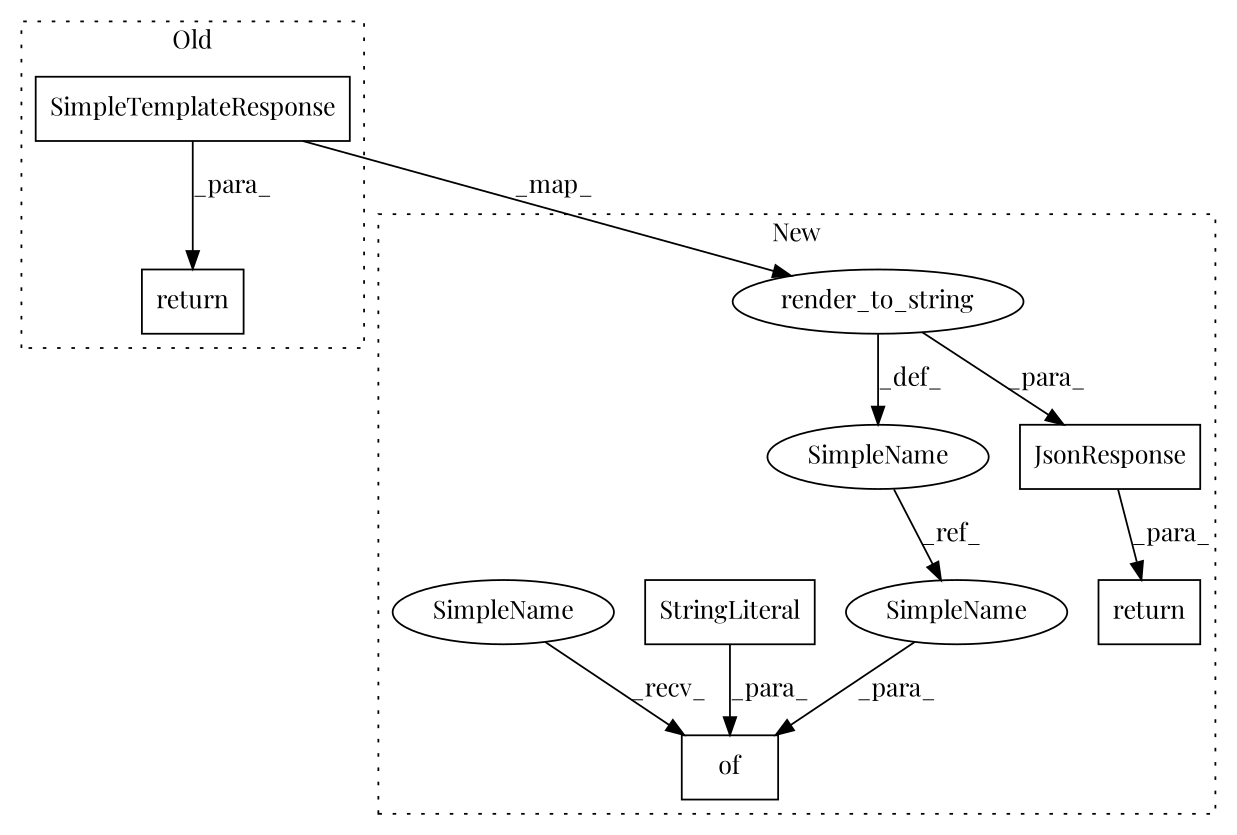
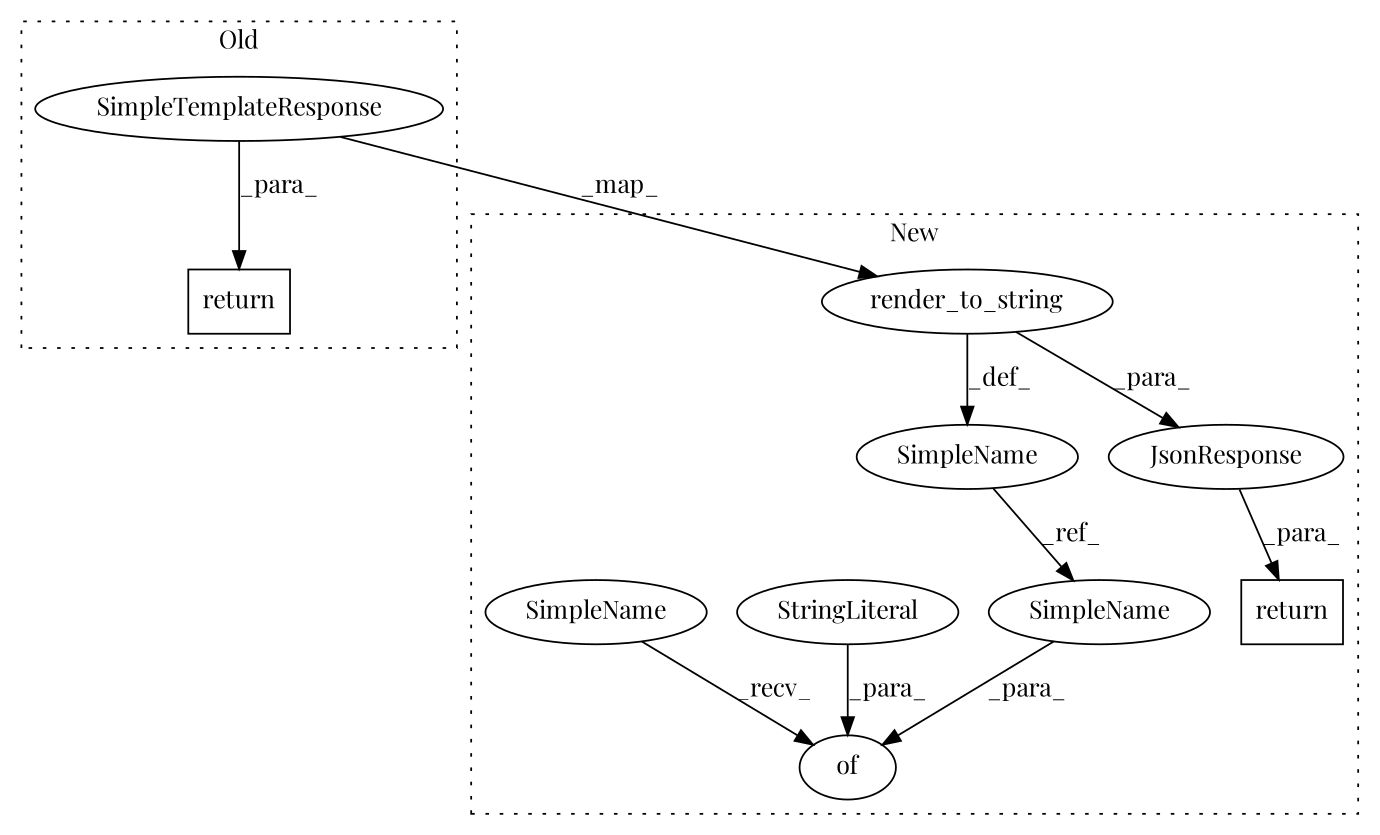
(193, 109) -> (239, 109)
(1110, 457) -> (1226, 457)
(730, 612) -> (848, 612)
(730, 767) -> (848, 767)
